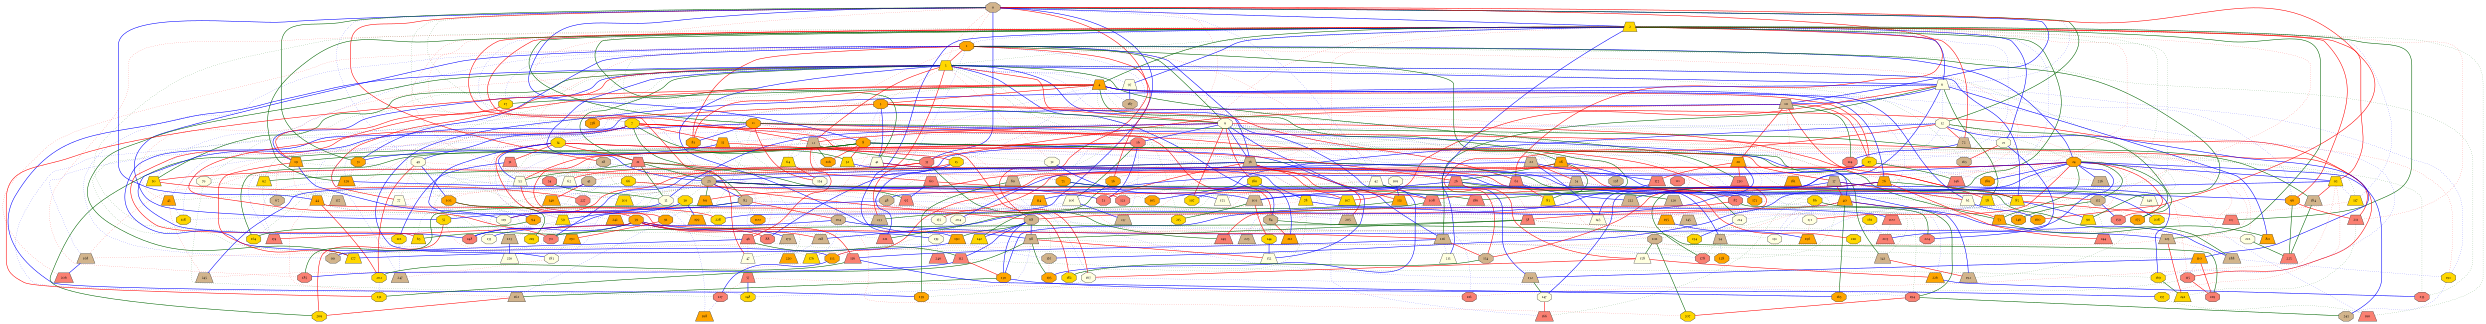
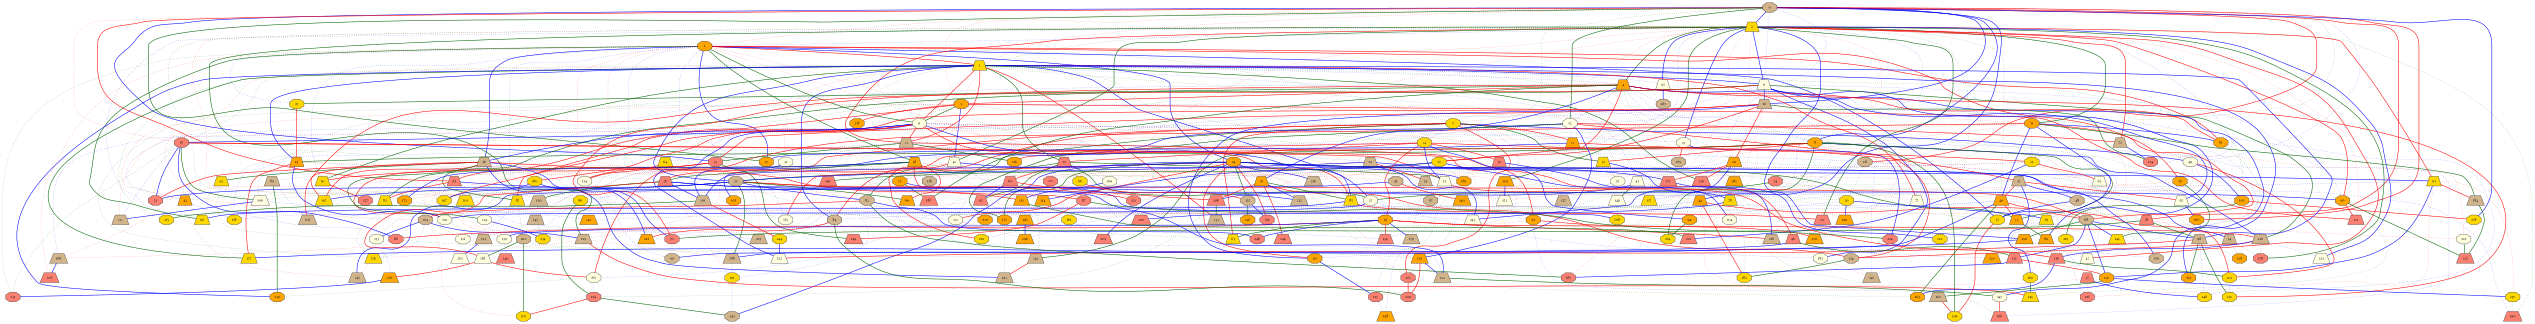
(139, 194) -> (2108, 189)
